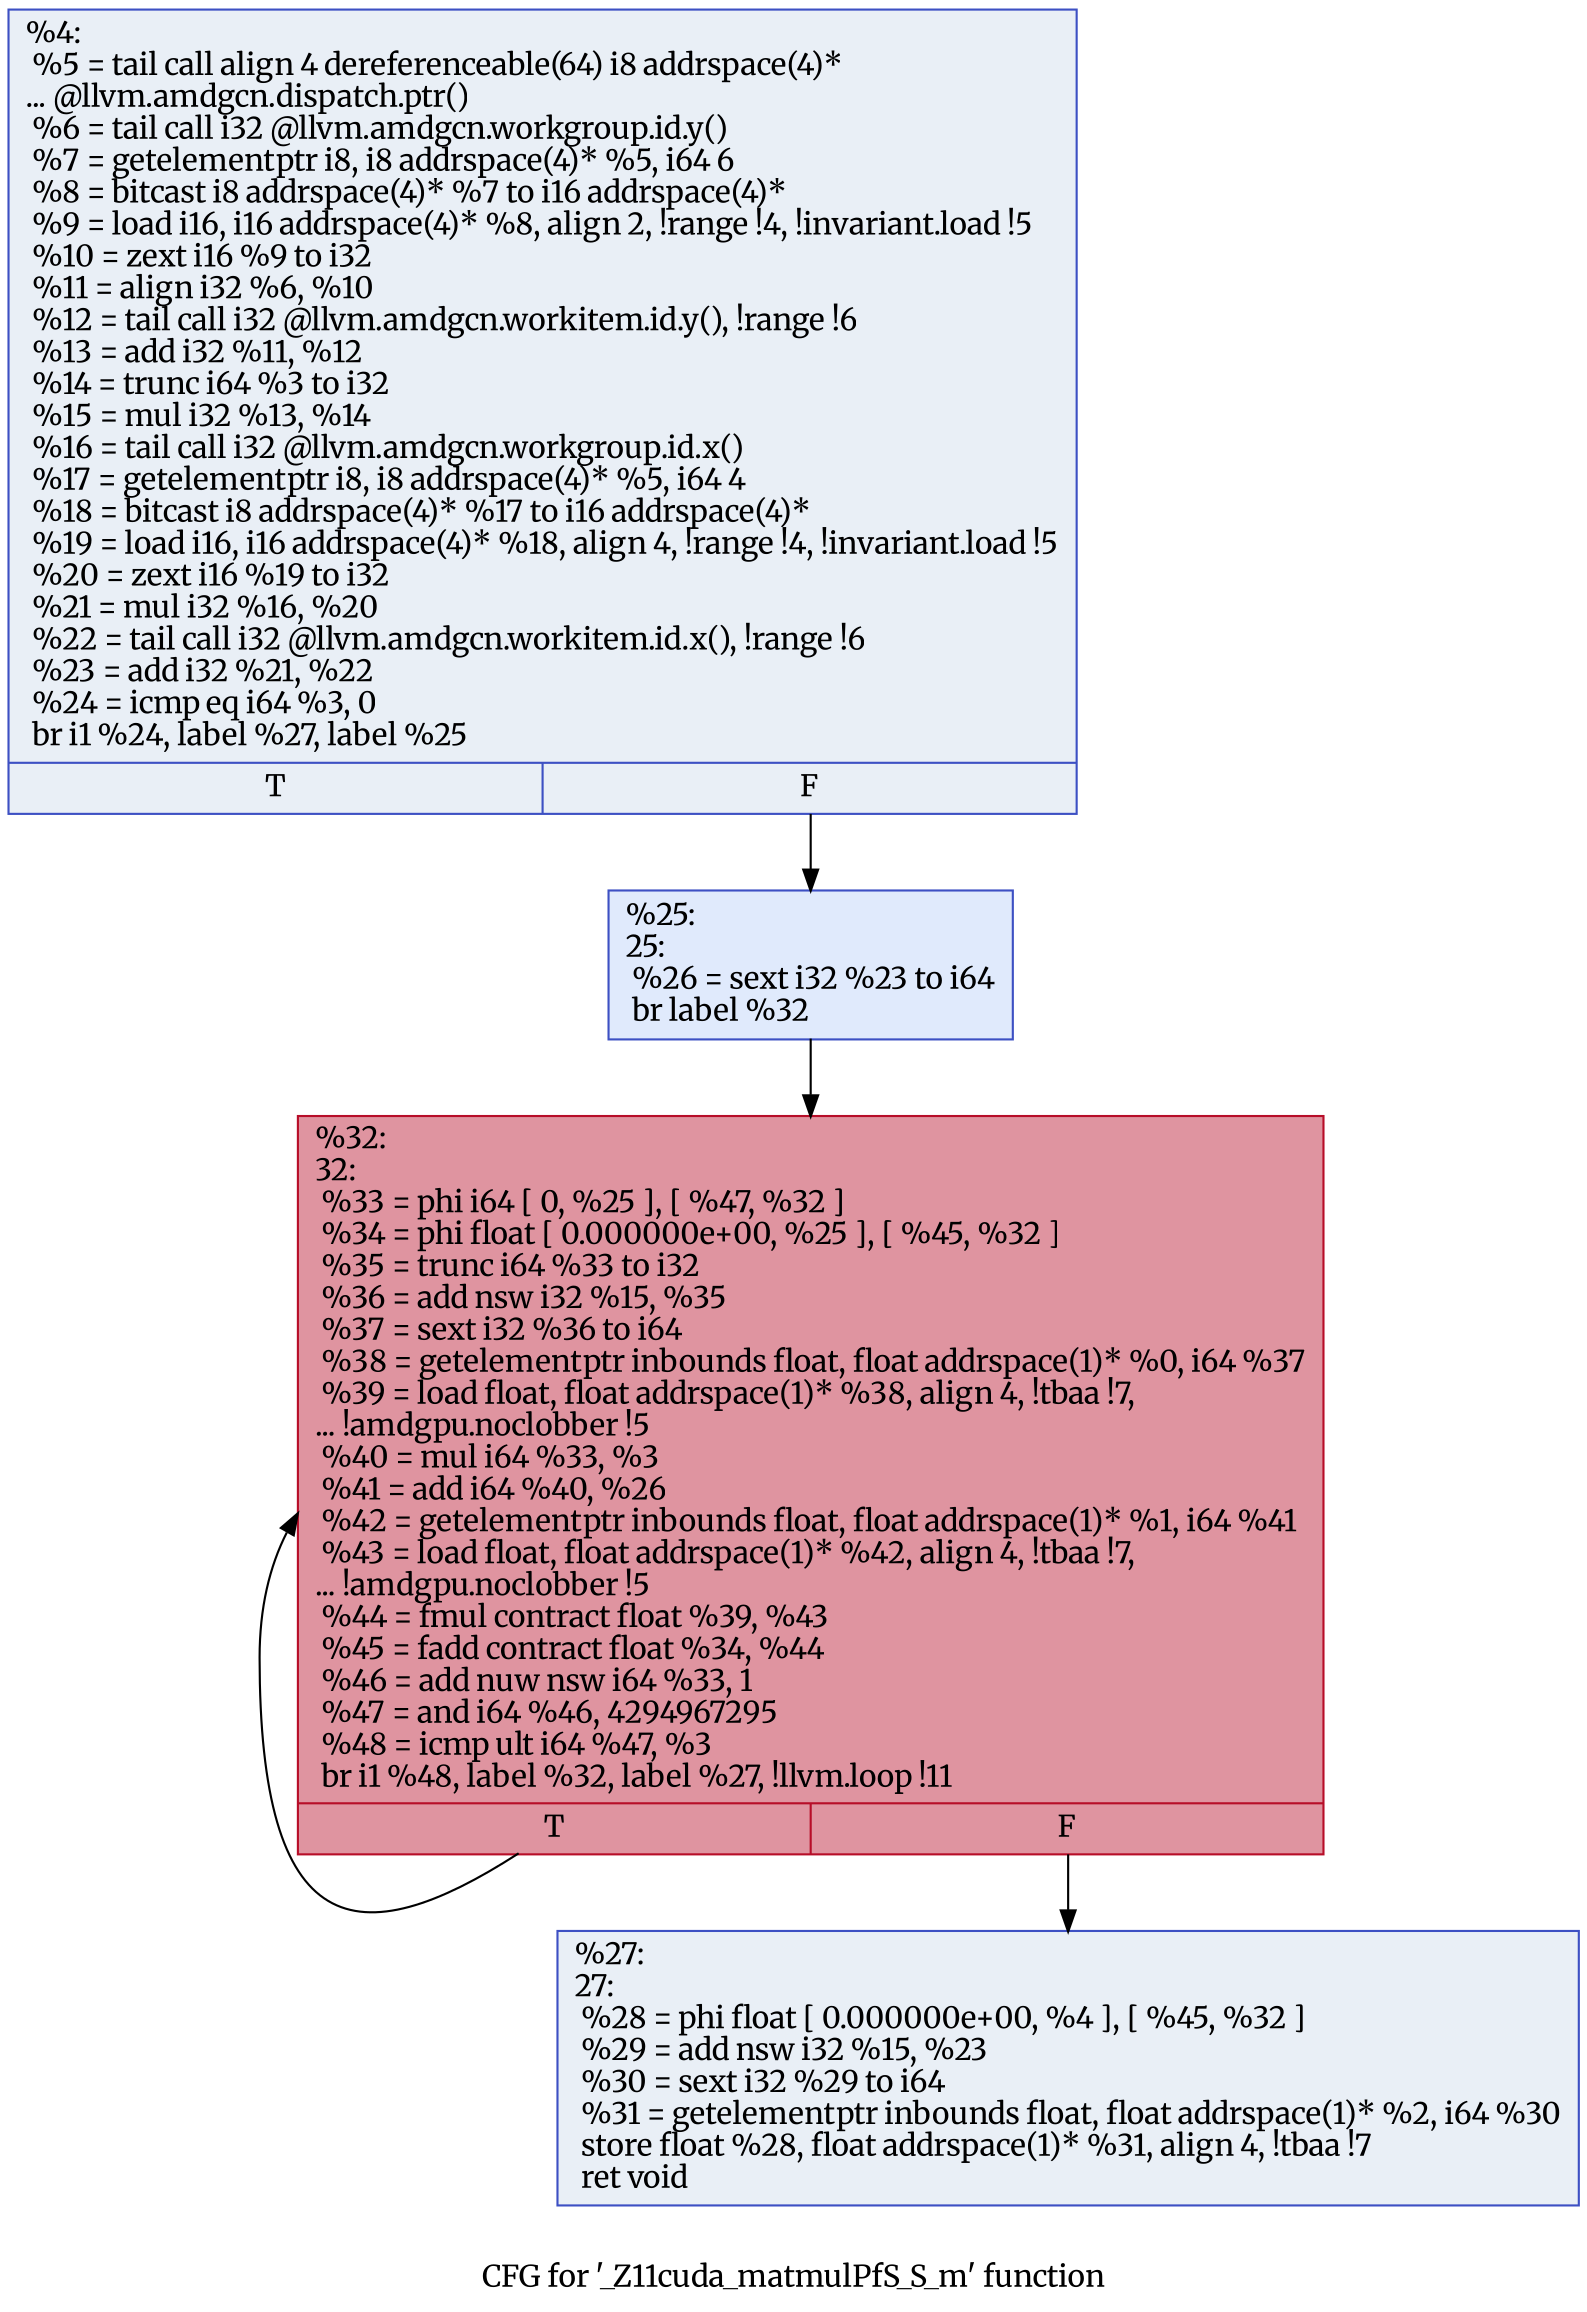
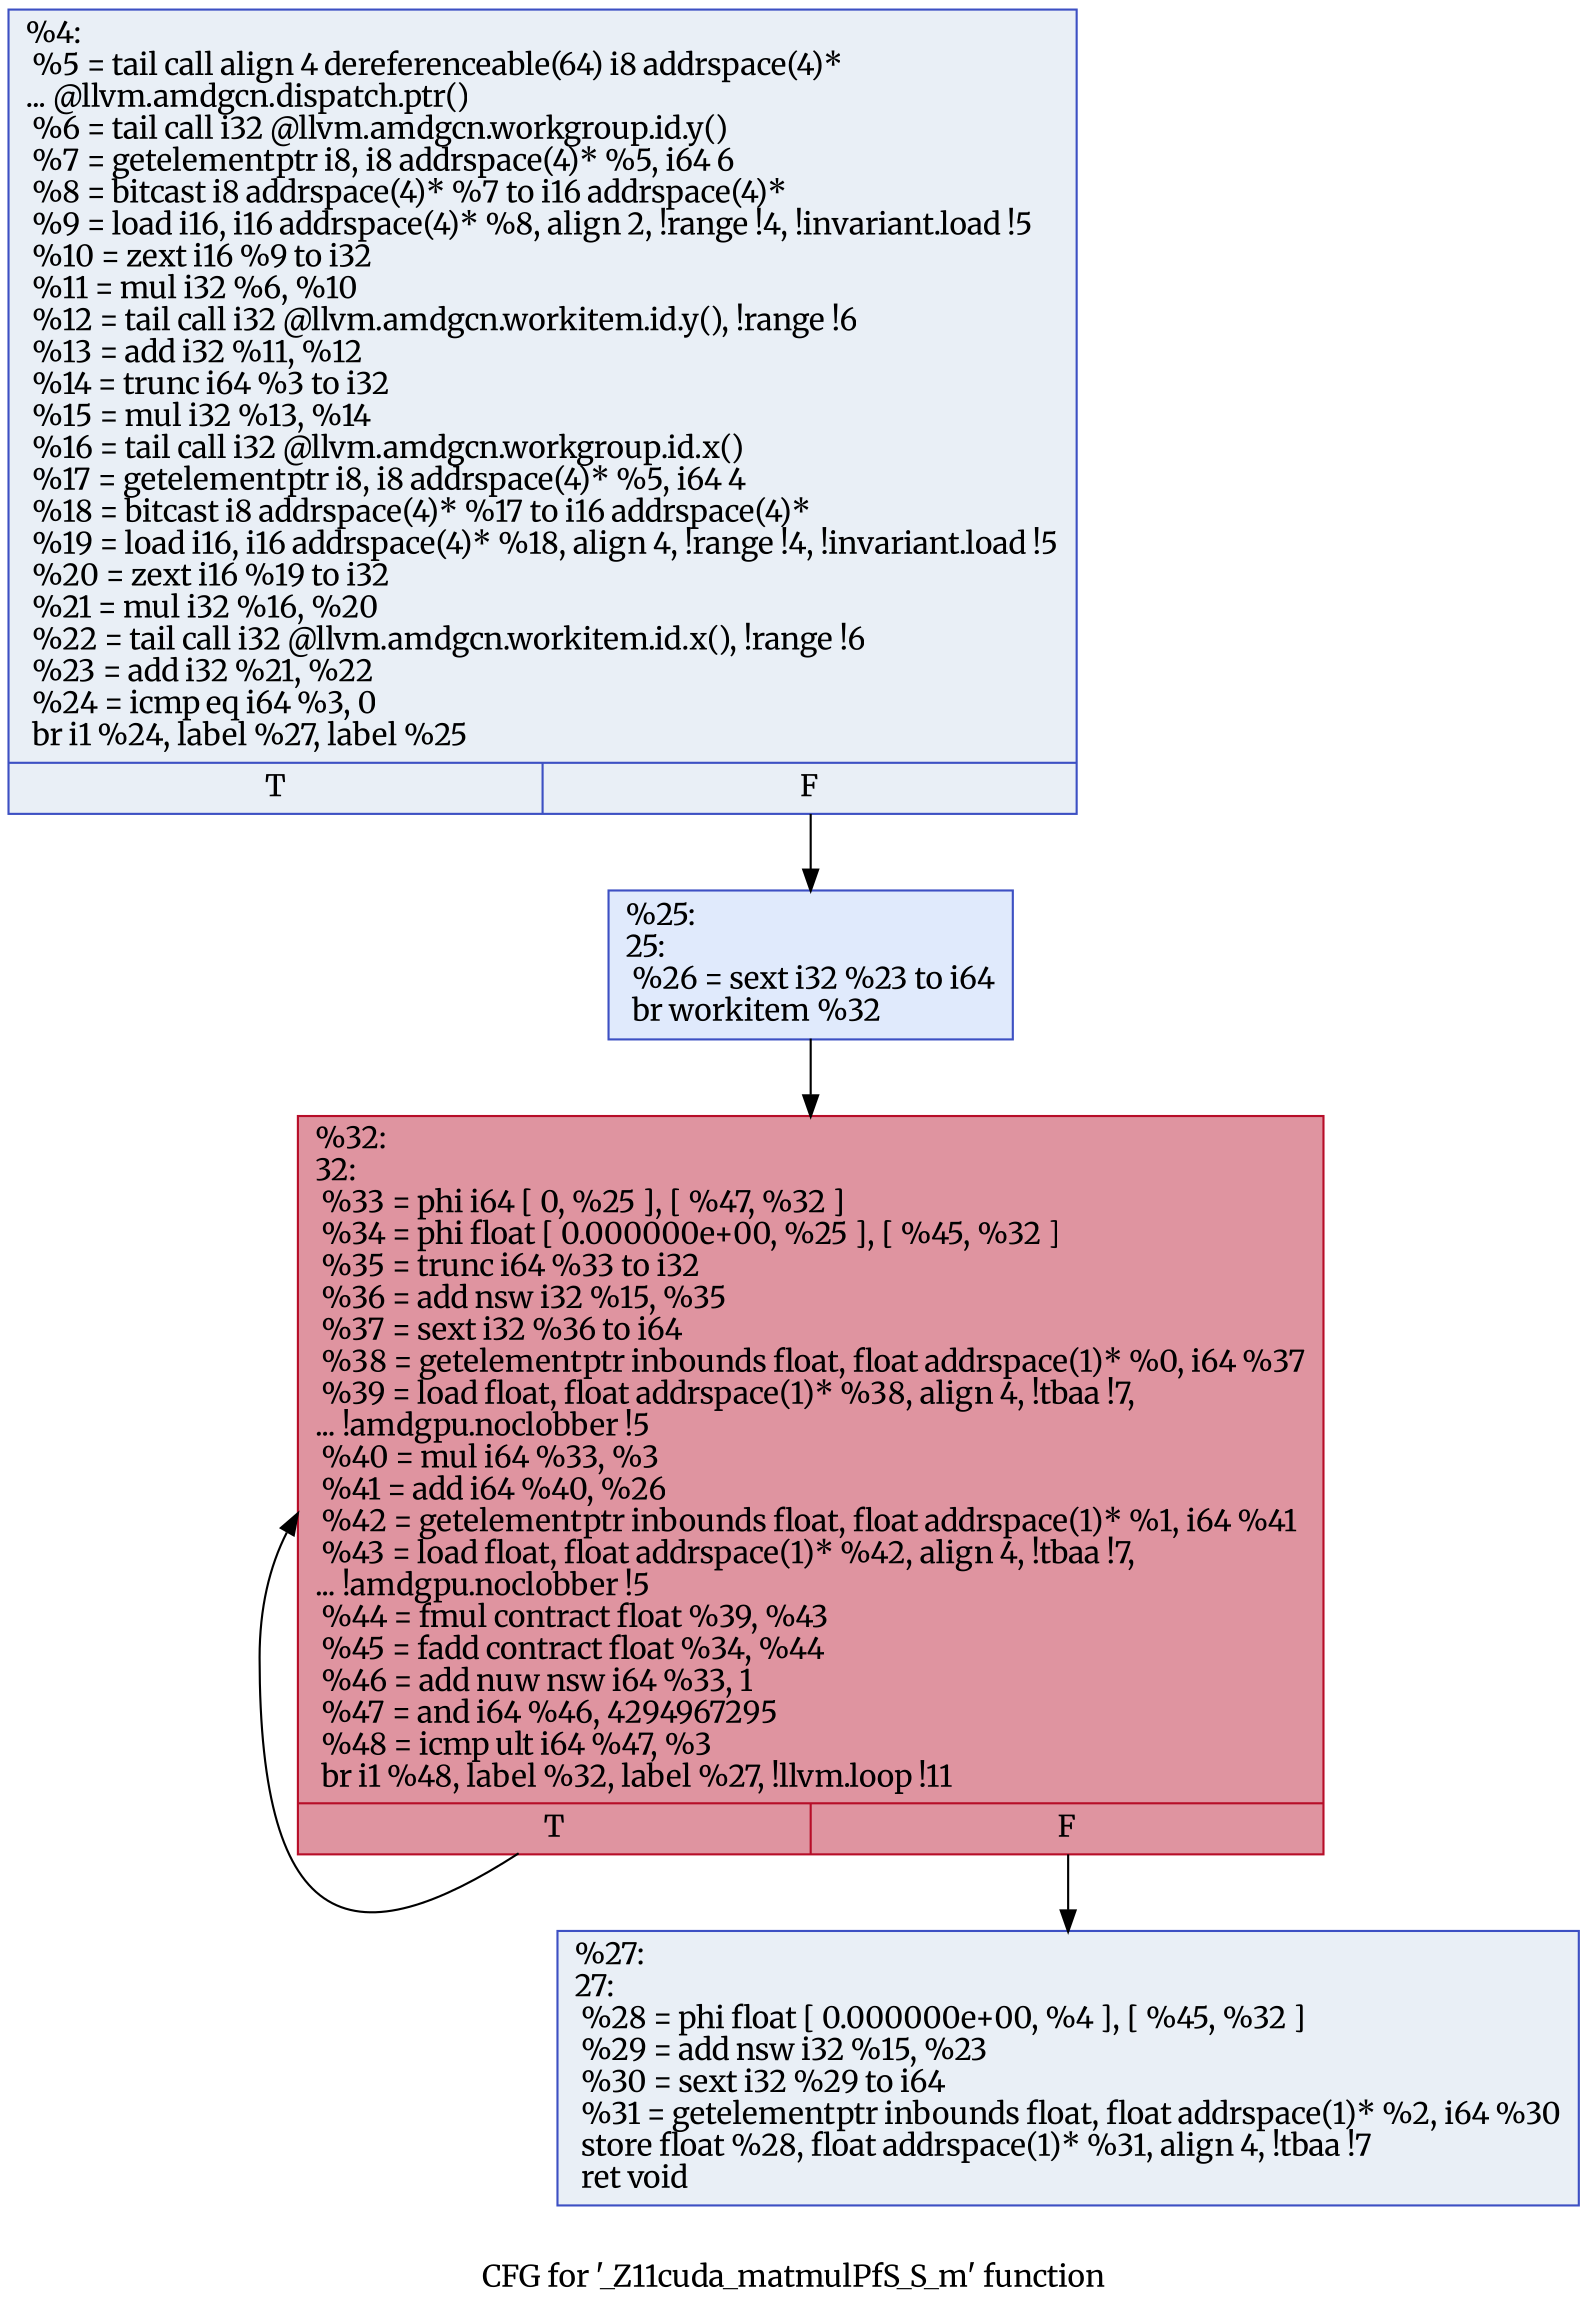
(200, 289) -> (193, 289)
(718, 1012) -> (754, 1012)
